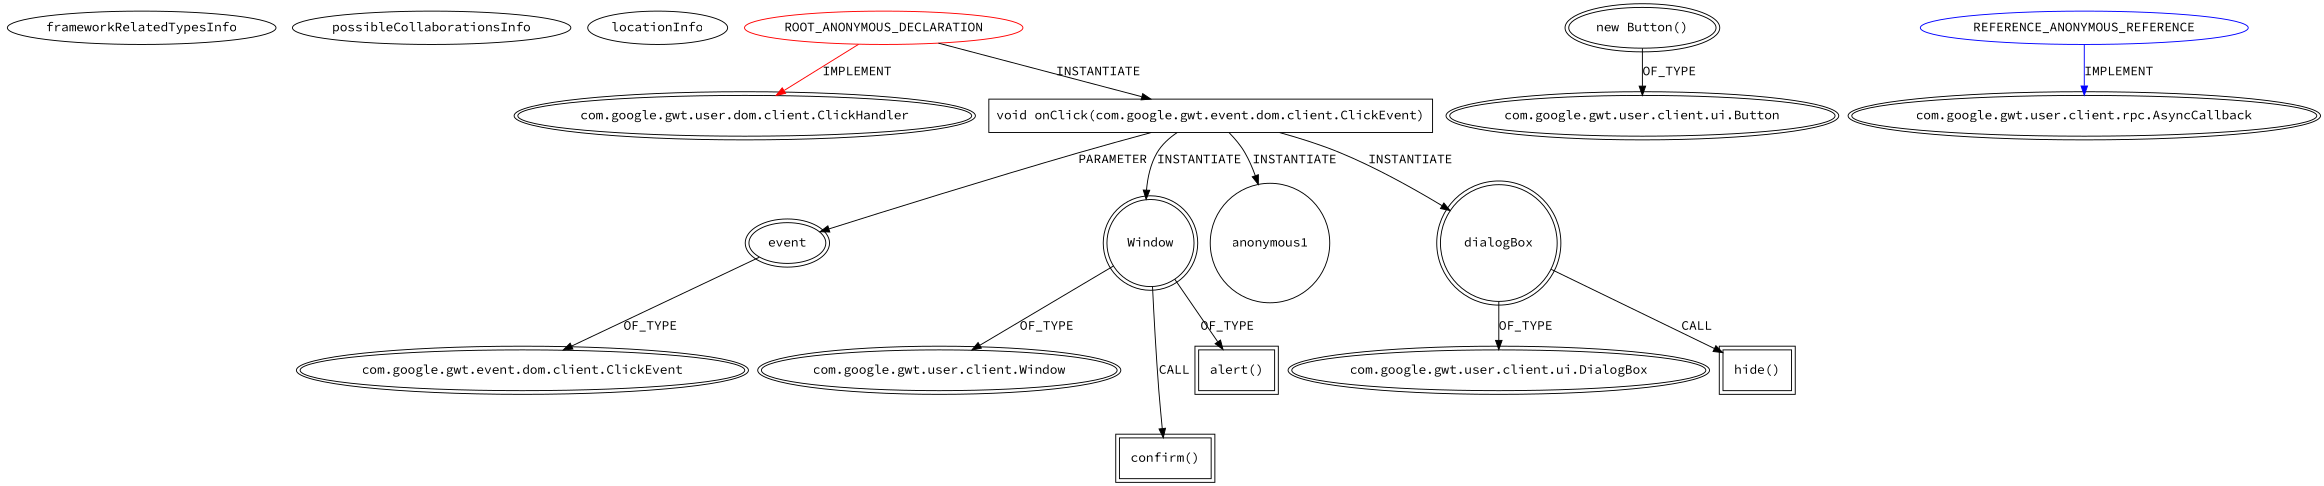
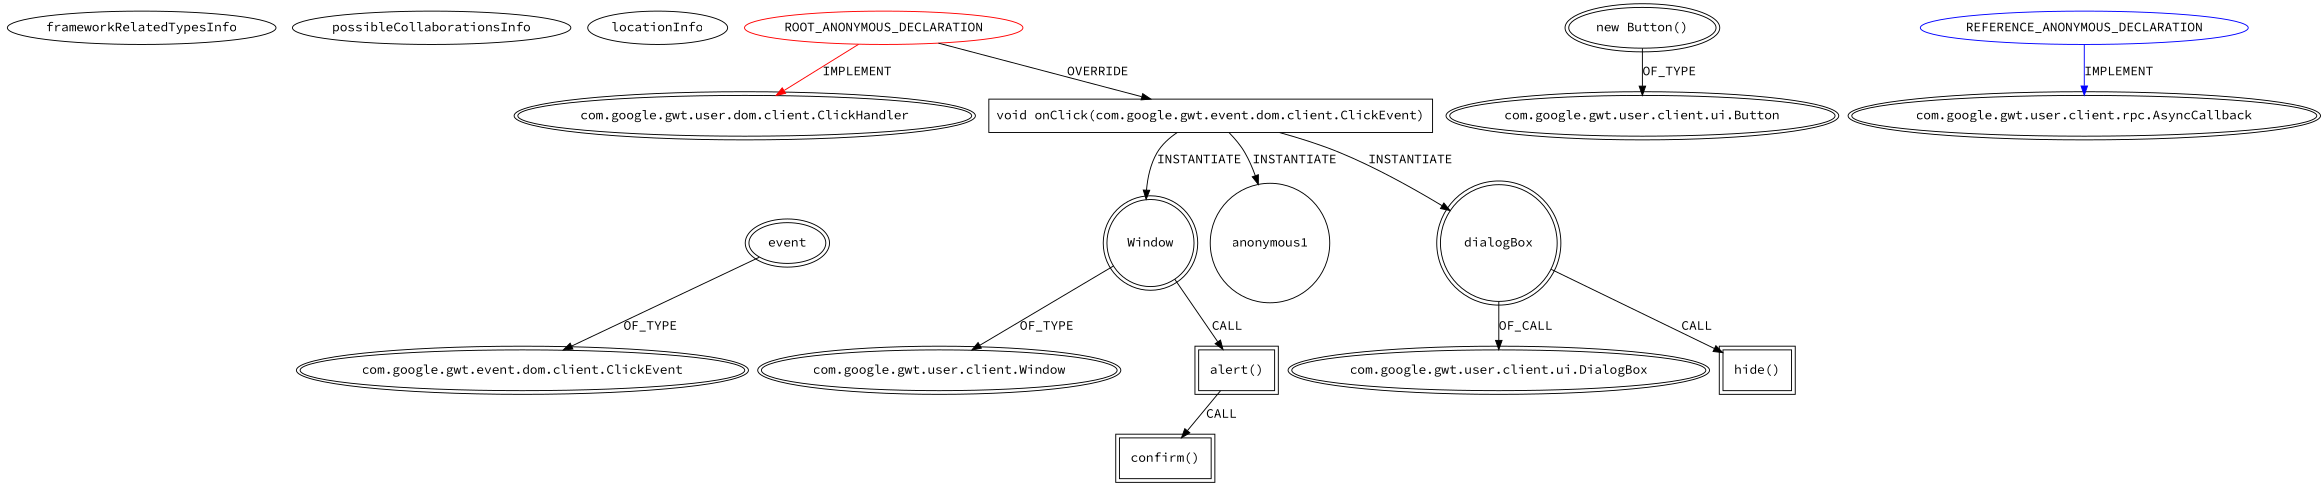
(2084, 28) -> (2084, 28)
(1098, 72) -> (1098, 72)
(990, 179) -> none
(1227, 326) -> (1227, 326)
(1526, 326) -> (1526, 326)
(1157, 358) -> (1204, 411)
